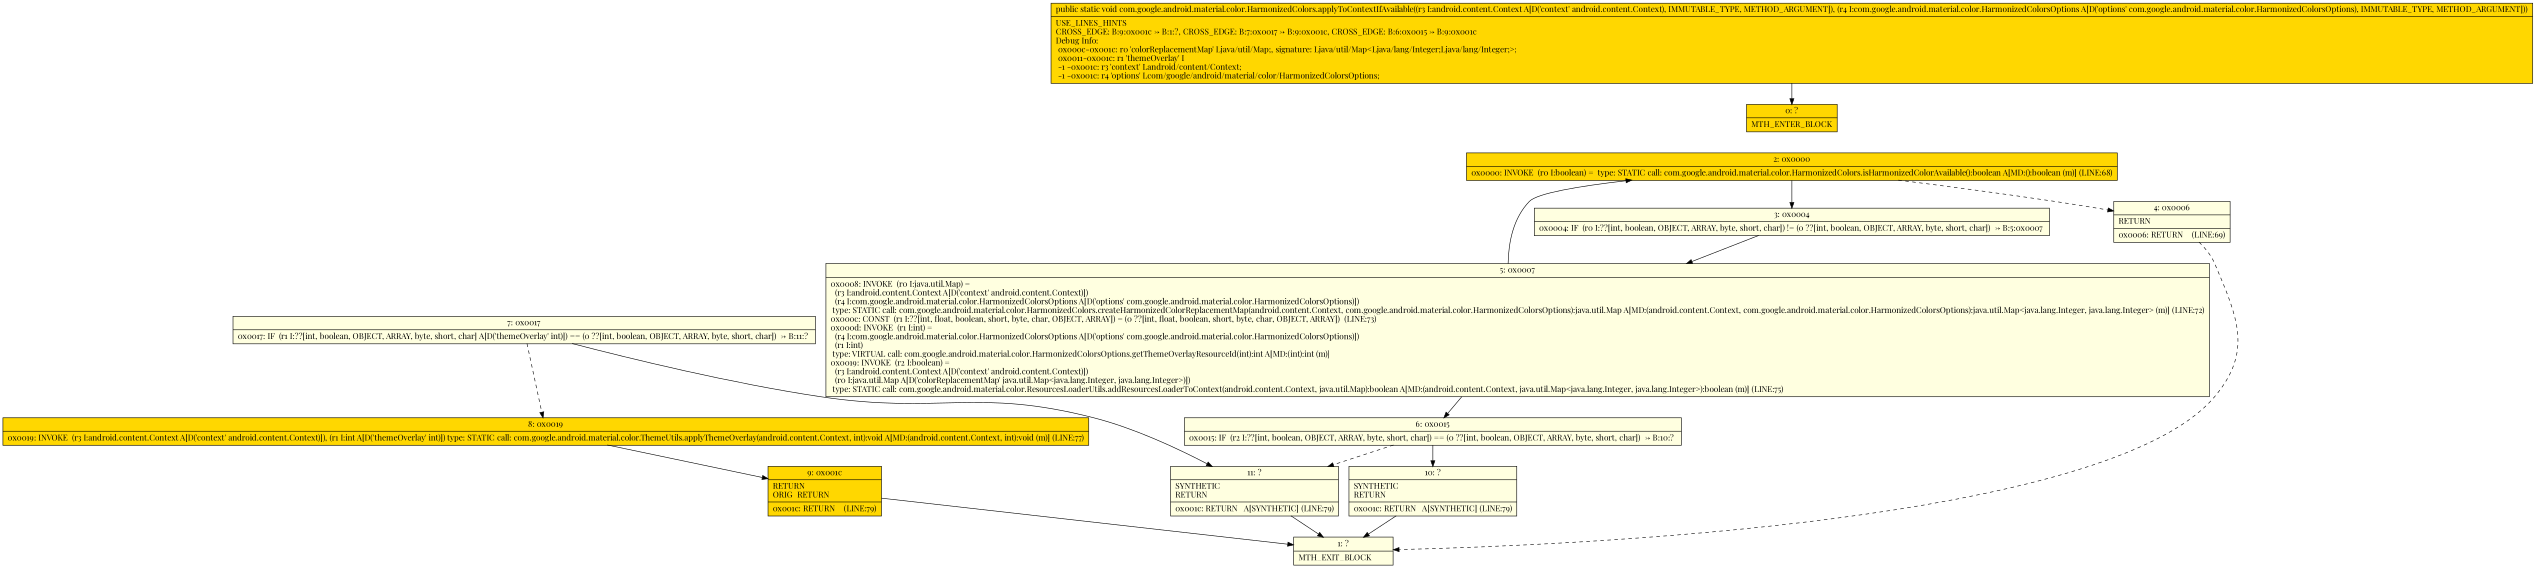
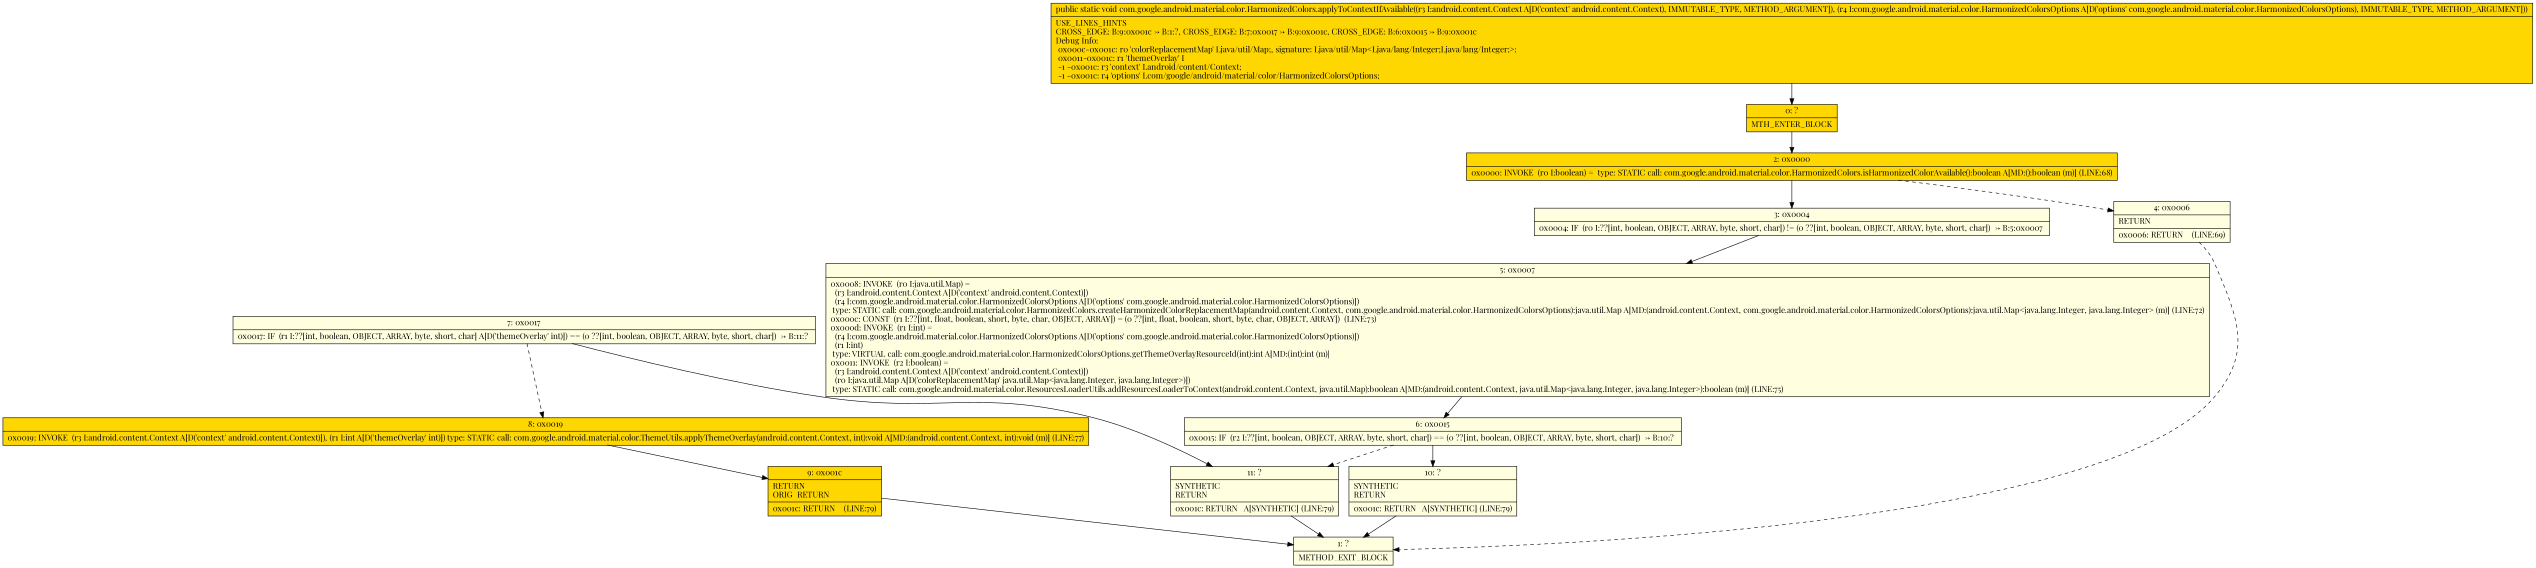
(1544, 195) -> (1792, 139)
(891, 363) -> (891, 363)
(1335, 558) -> (1343, 558)
